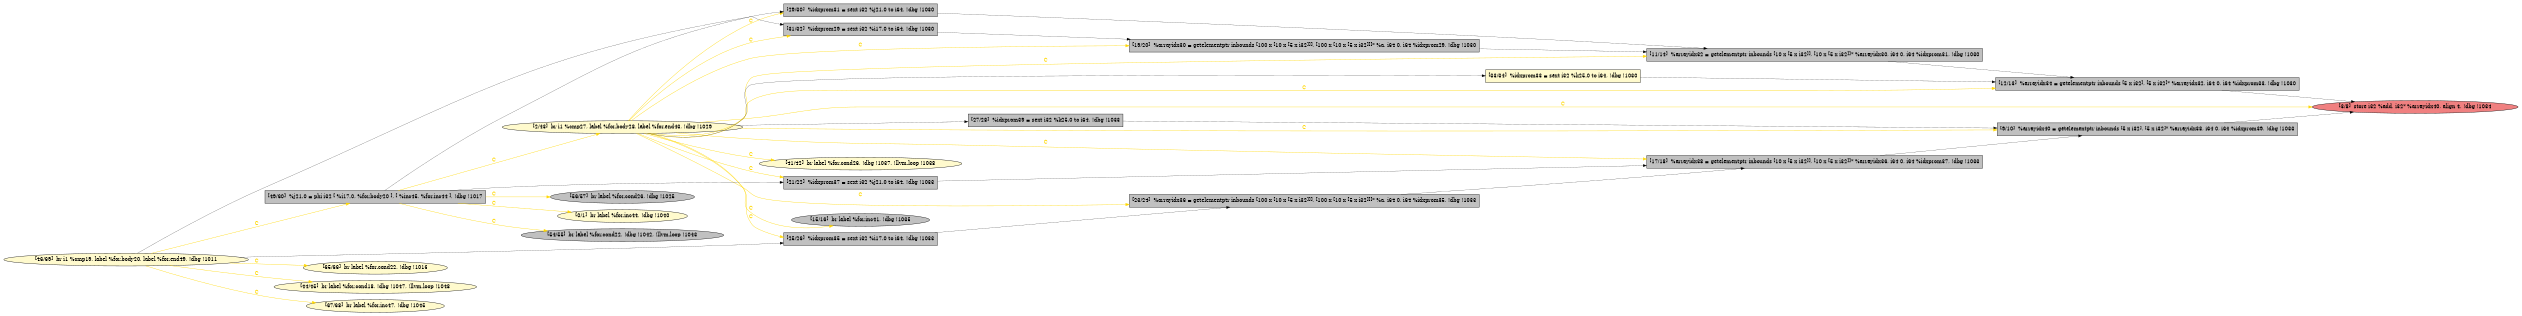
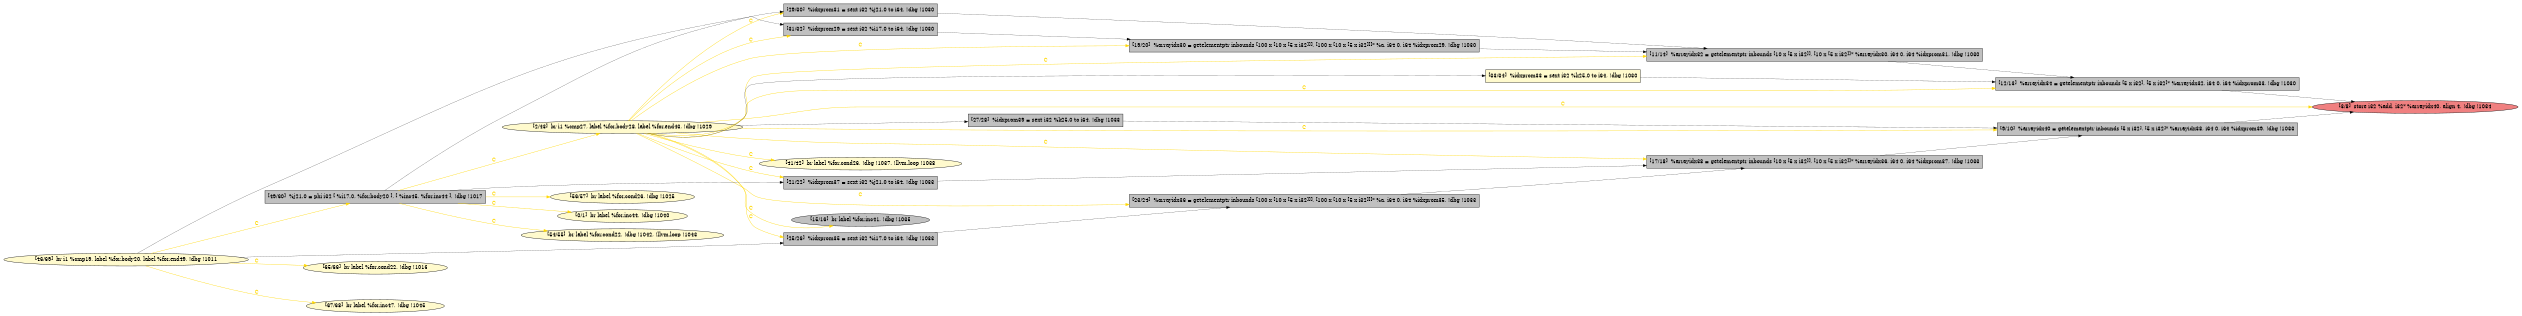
(622, 197) -> (622, 197)
(622, 235) -> (622, 235)
(375, 287) -> none
